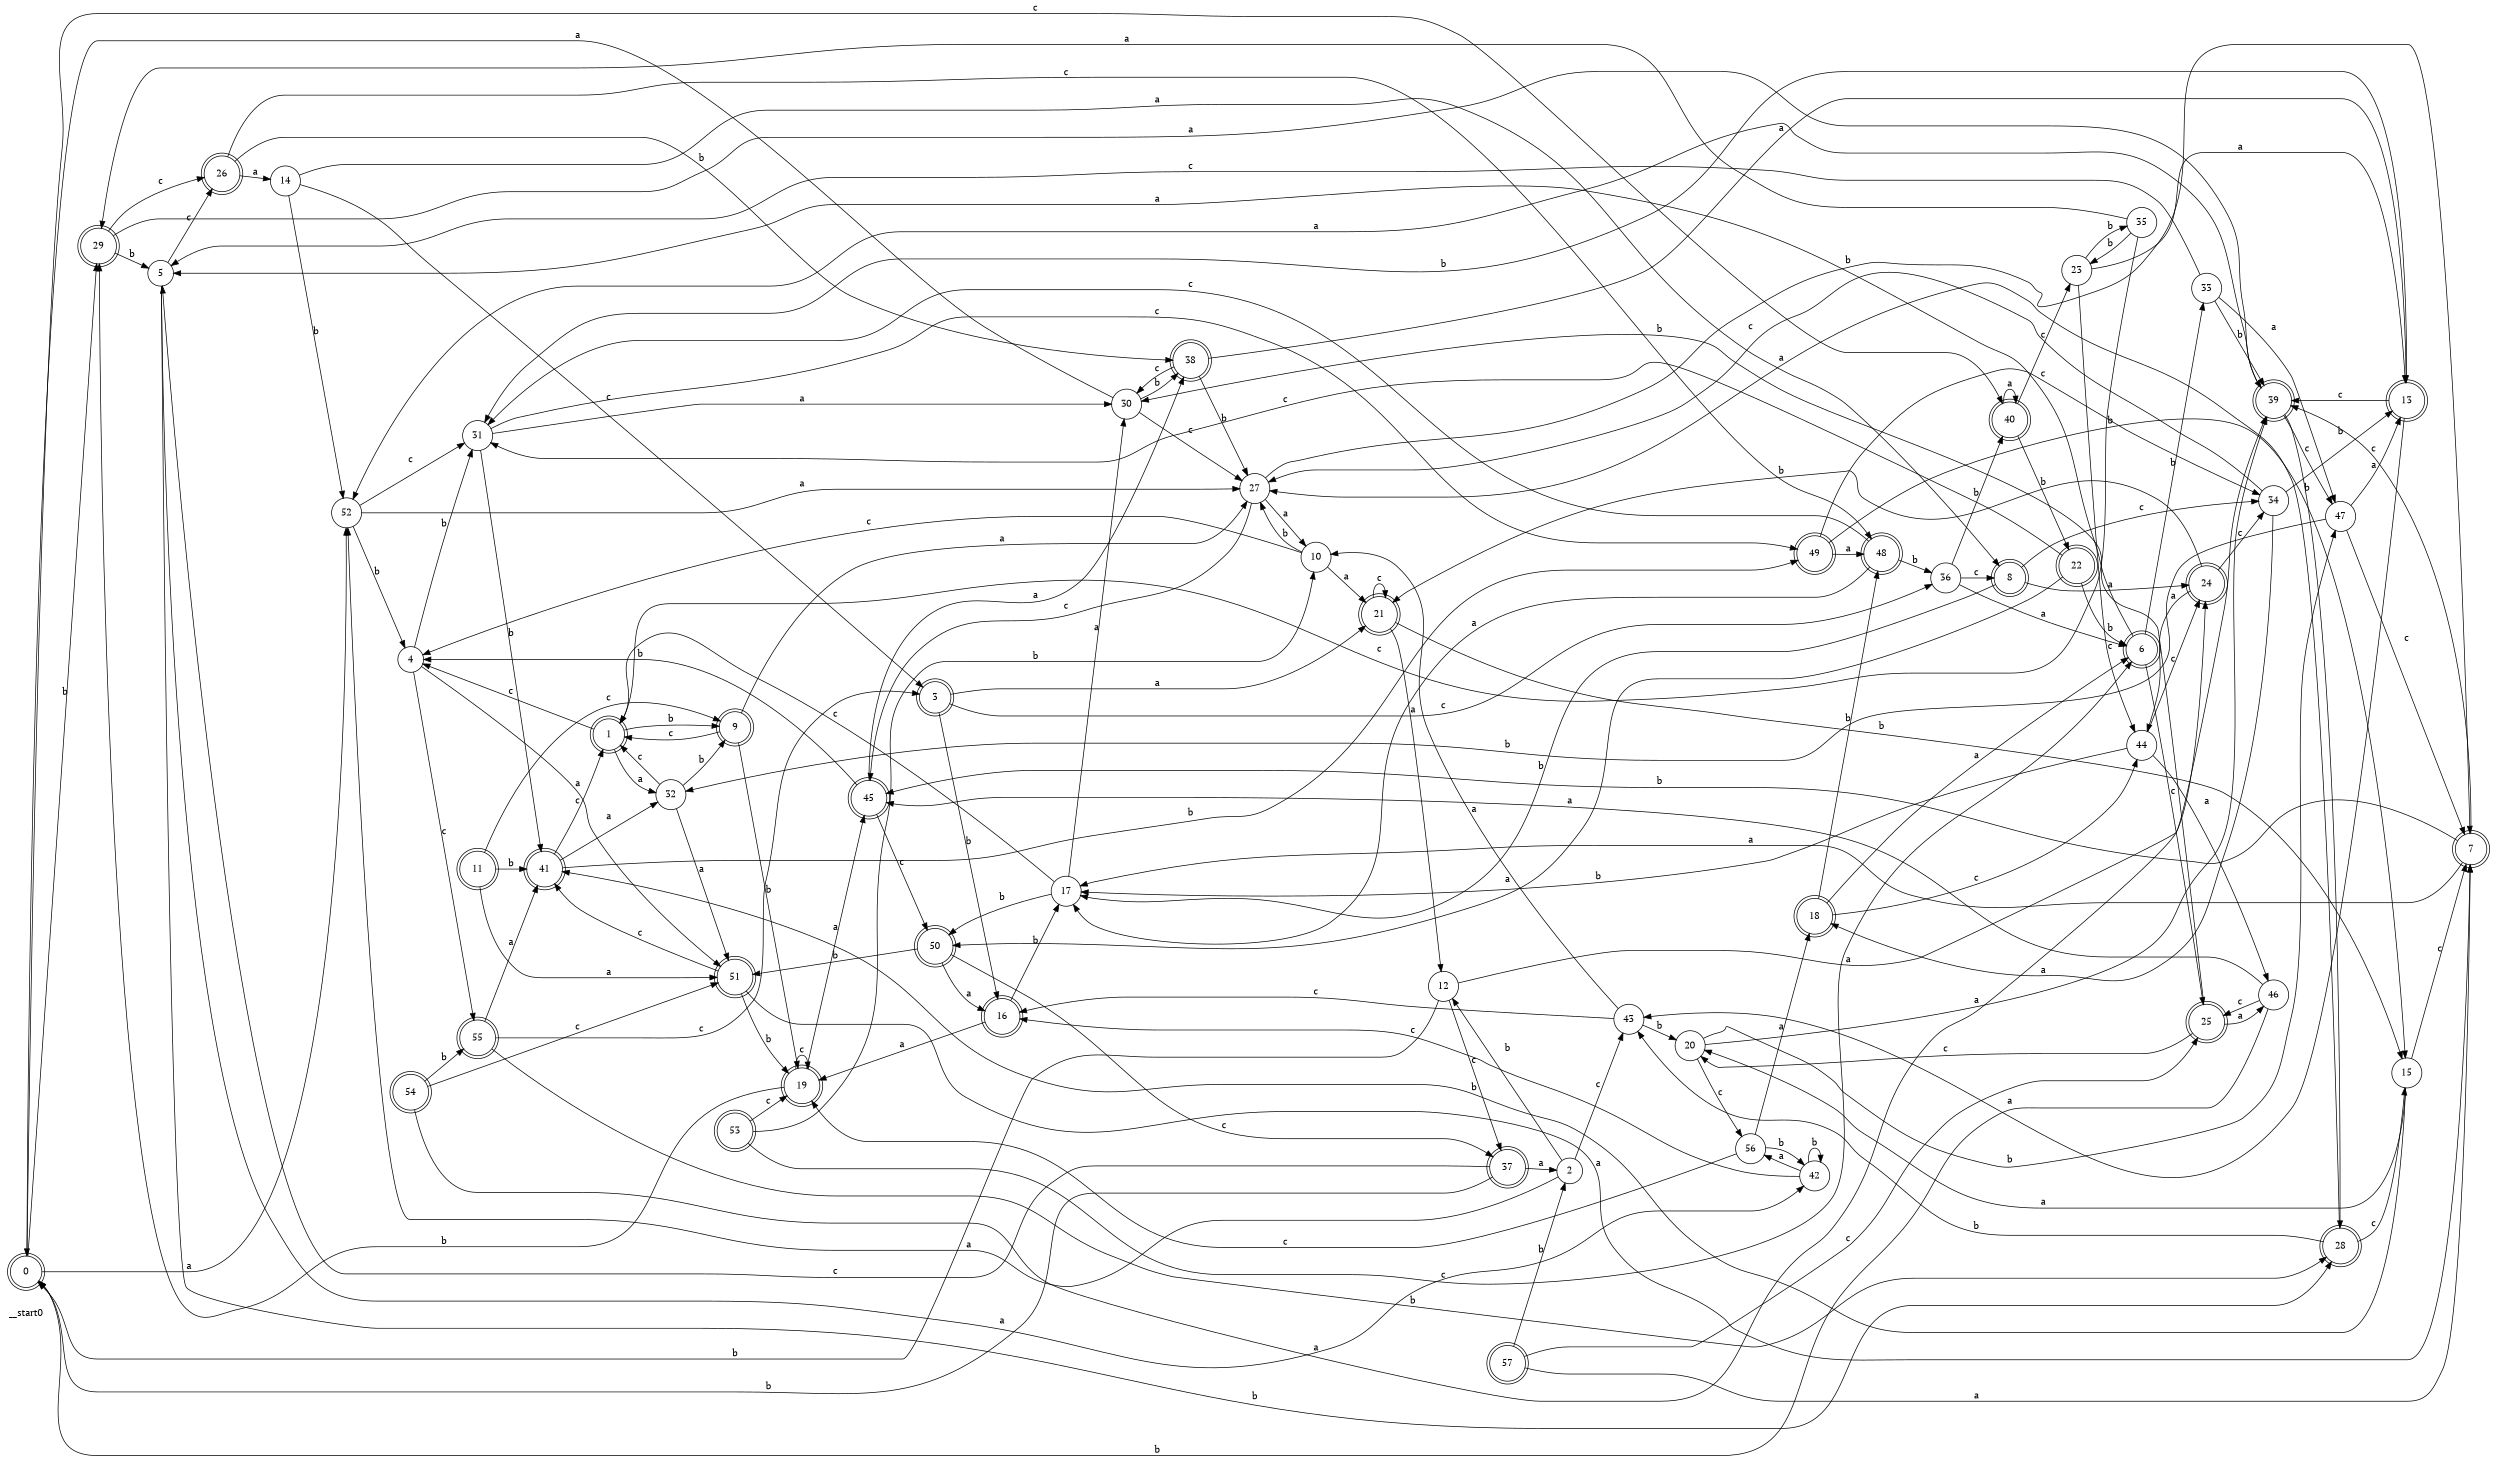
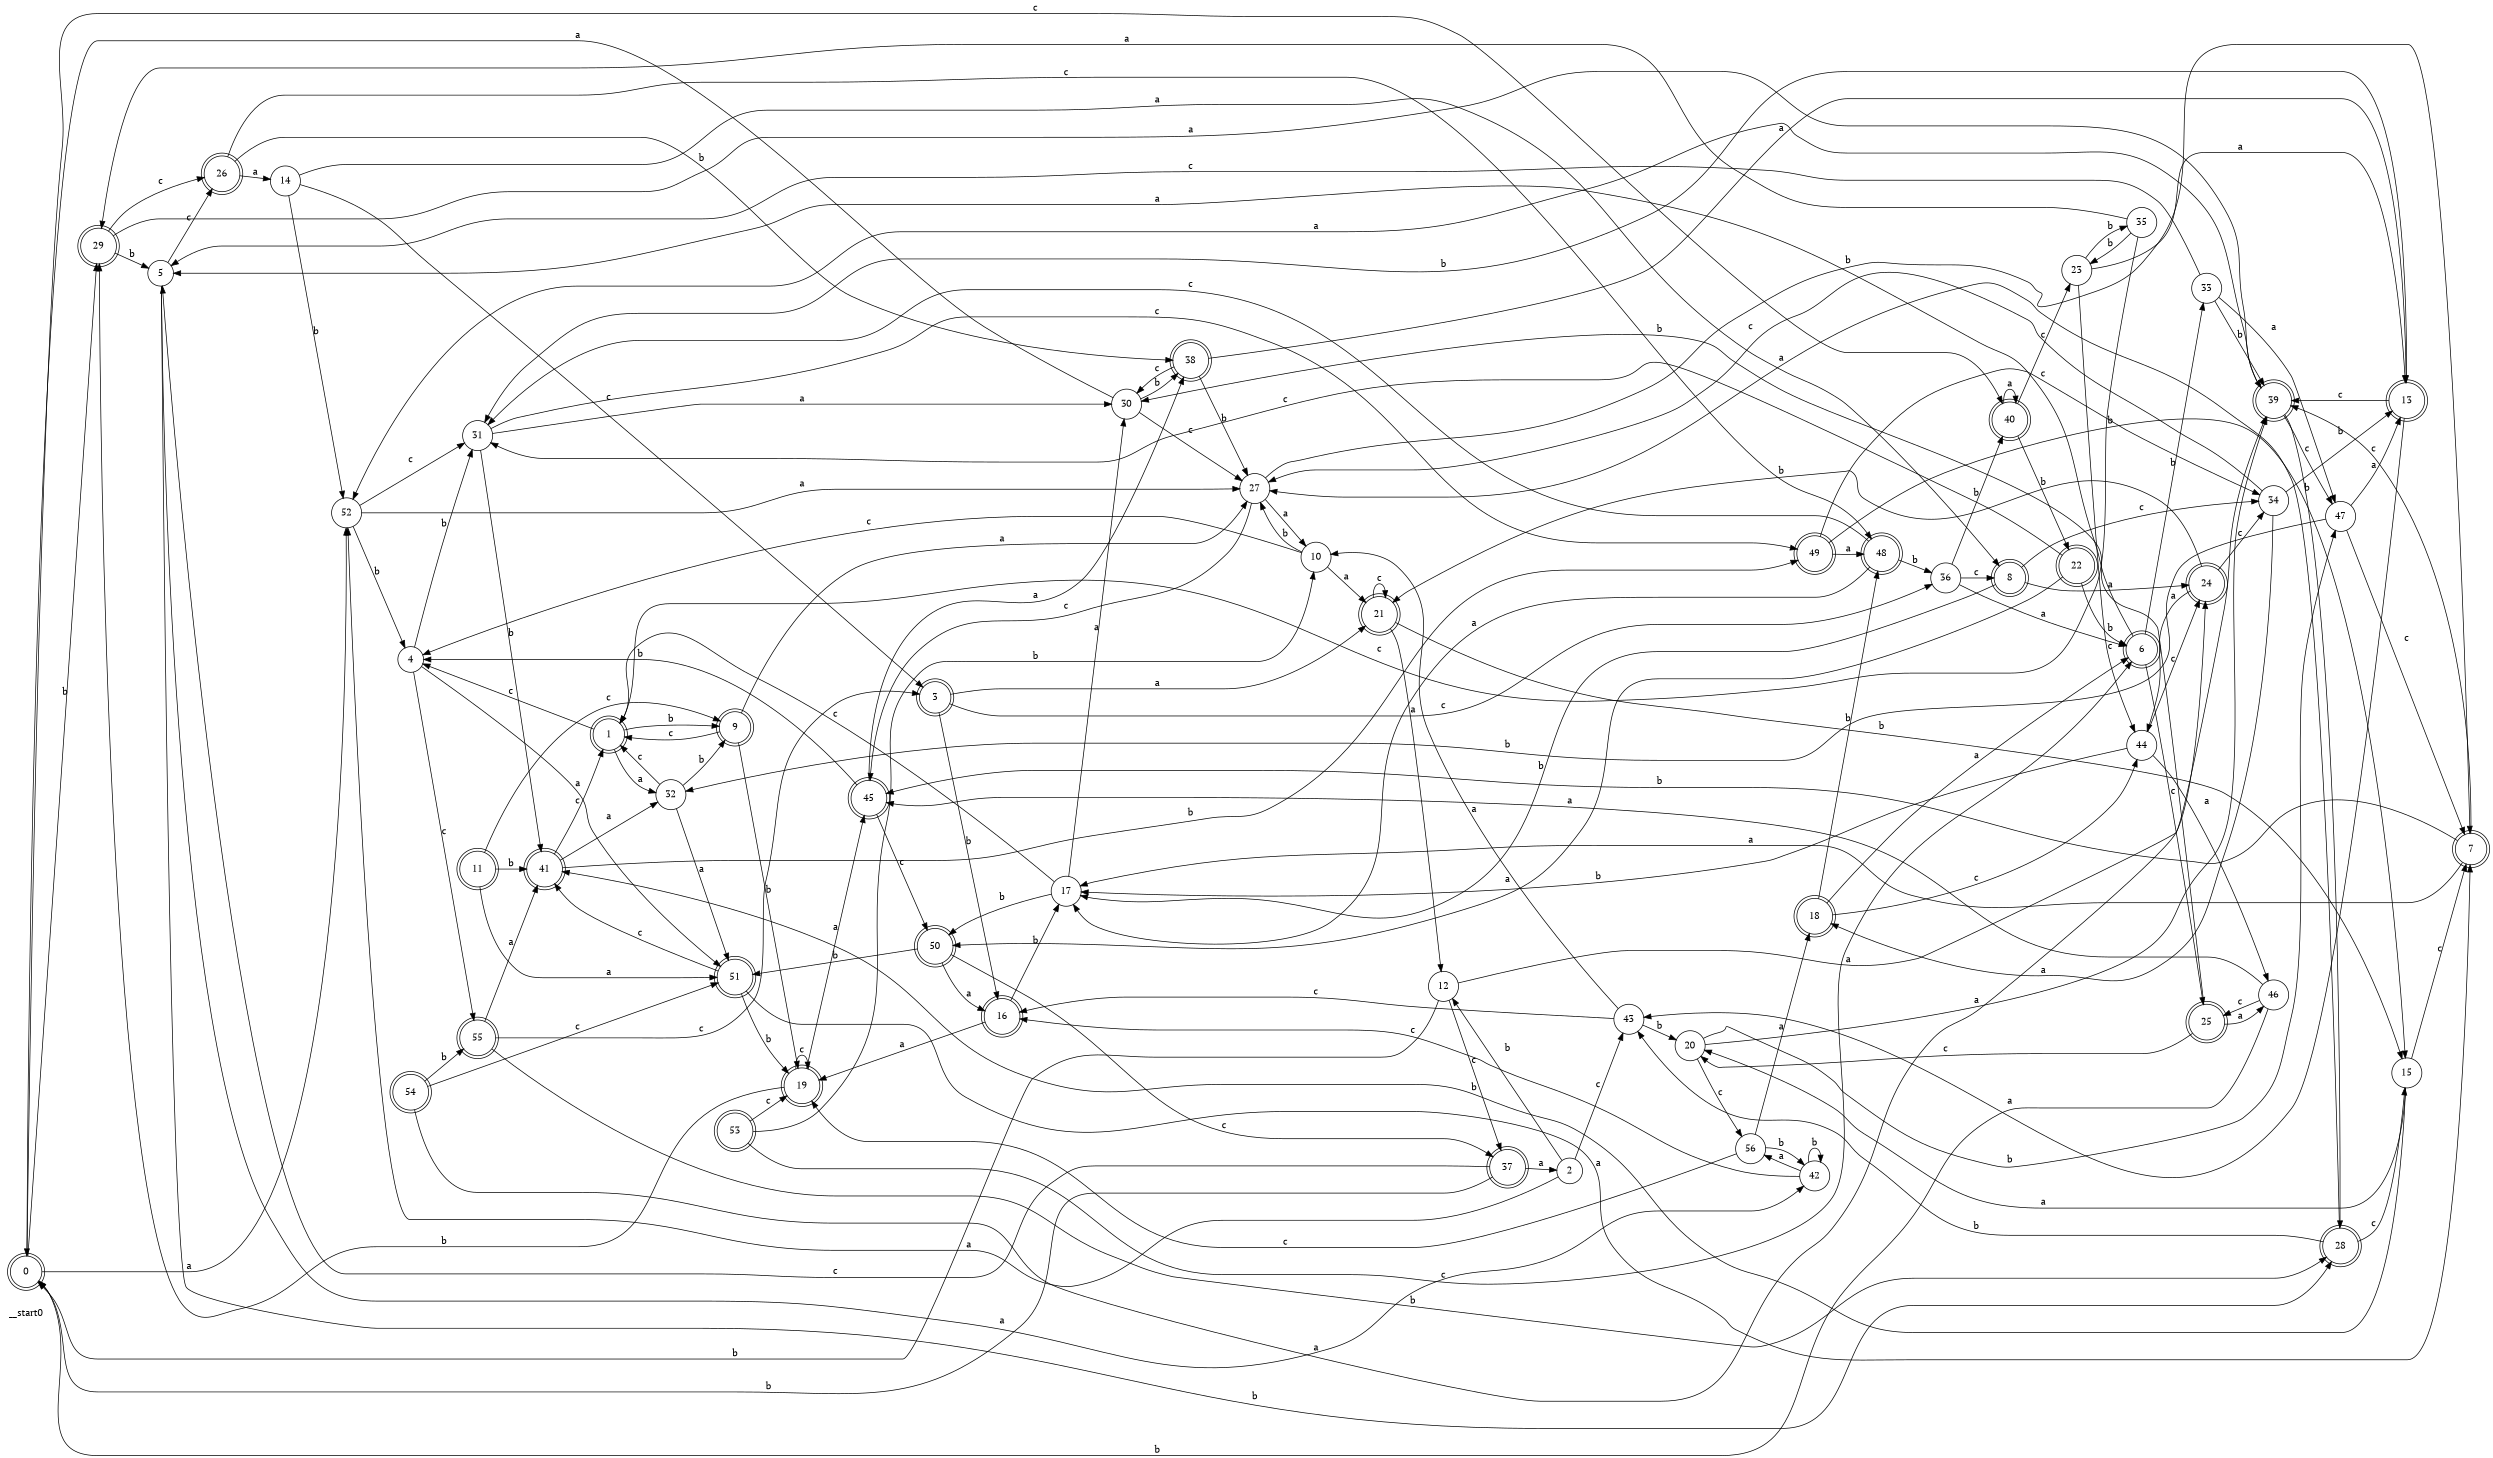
(1508, 1363) -> none
